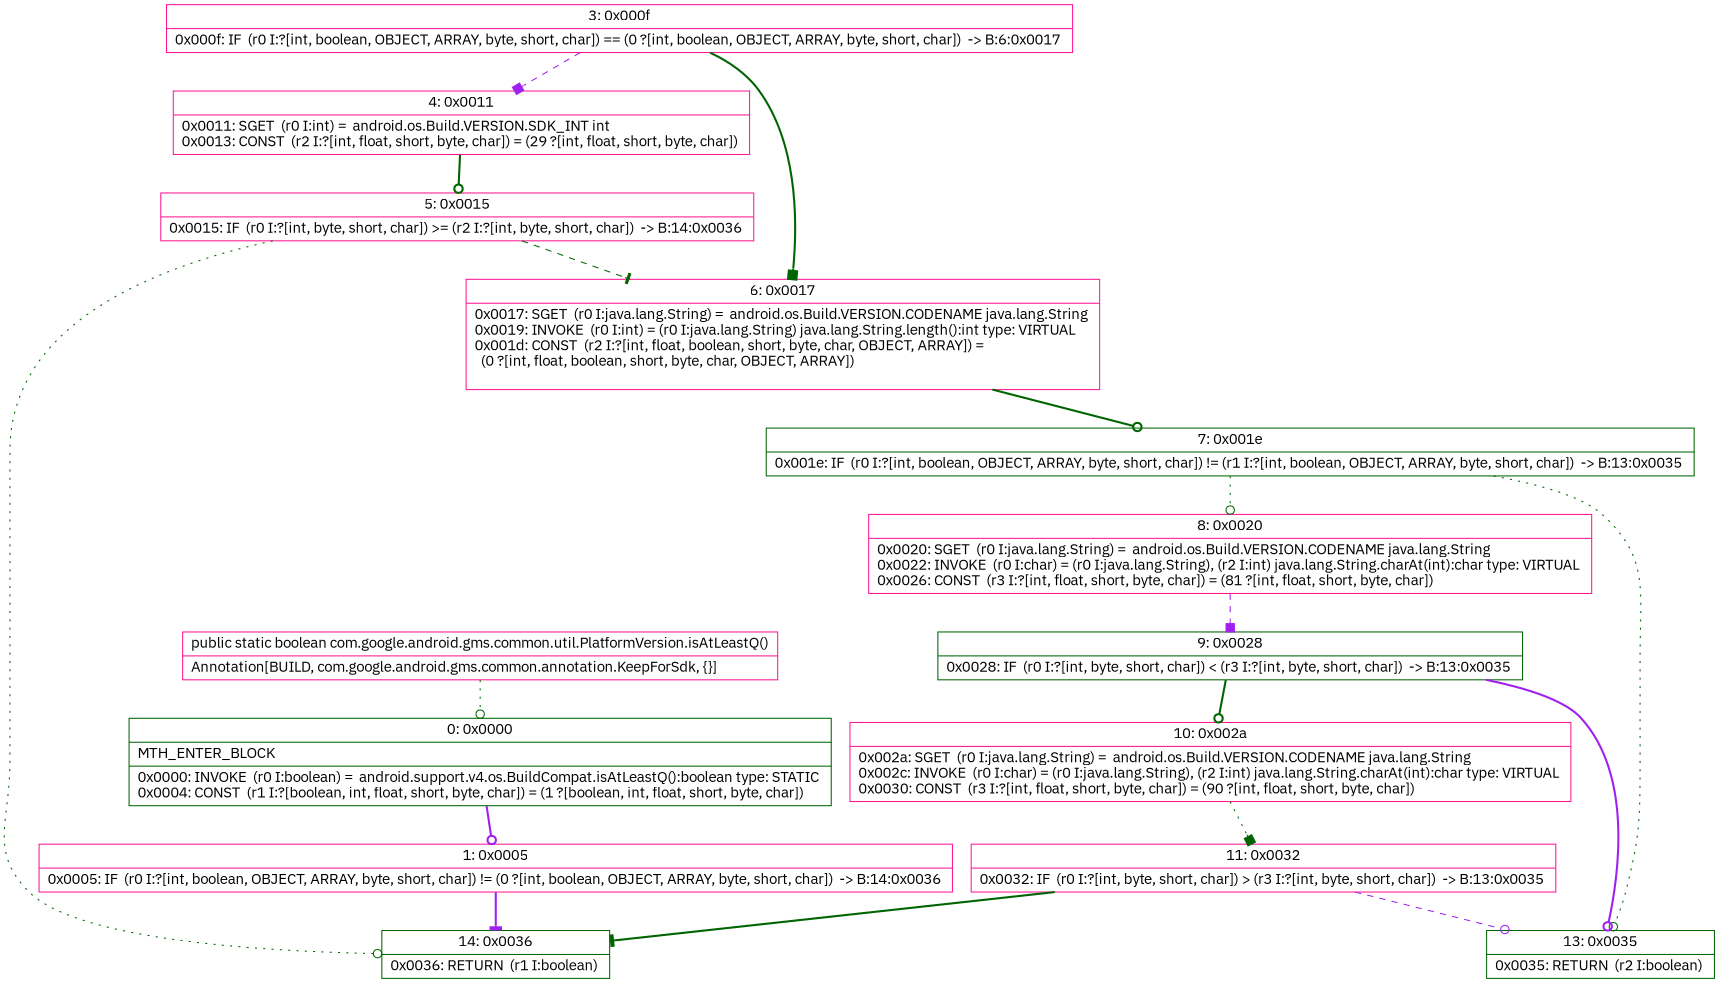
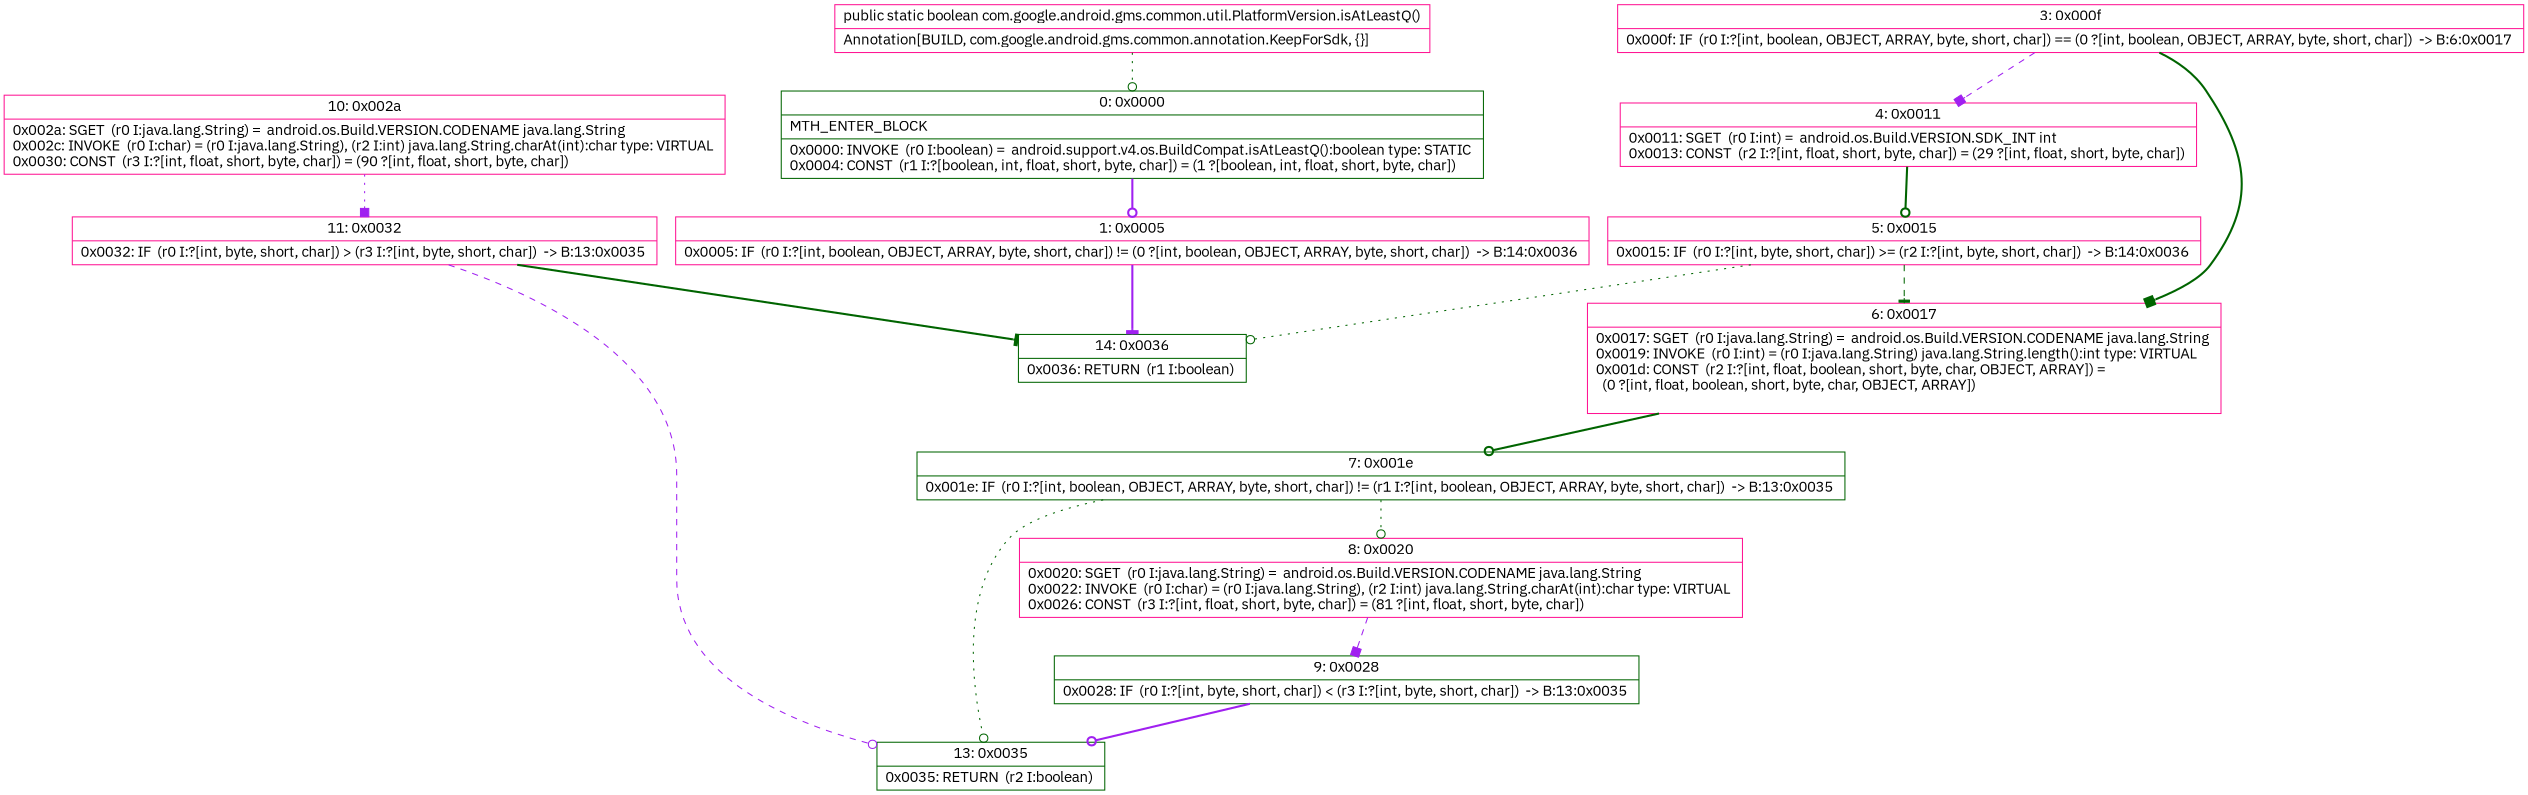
(1223, 697) -> none
(1239, 818) -> (365, 190)
